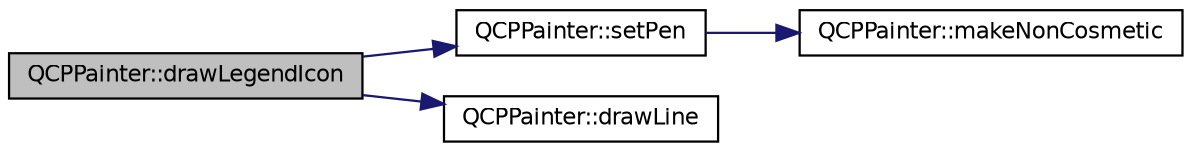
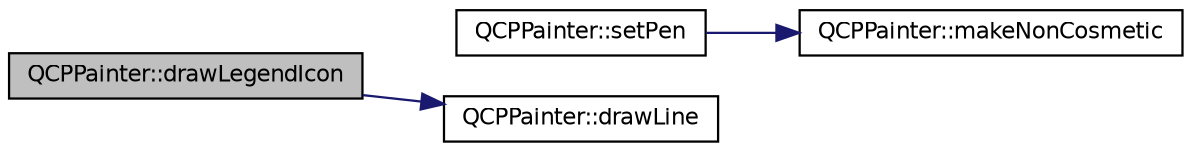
(398, 53) -> none
